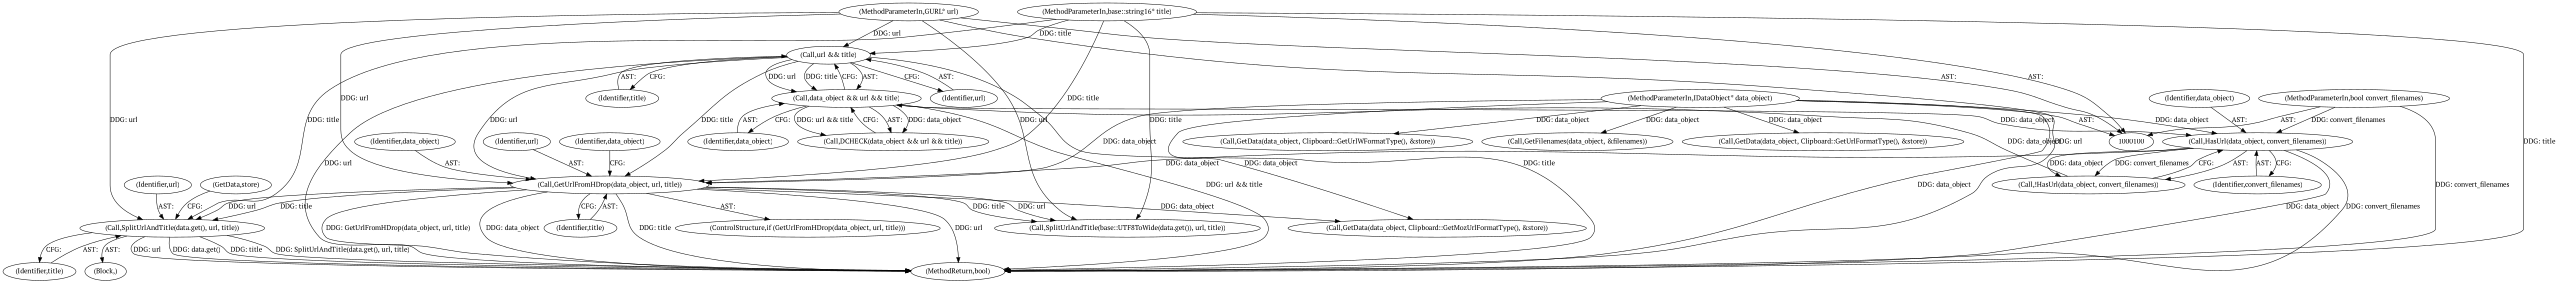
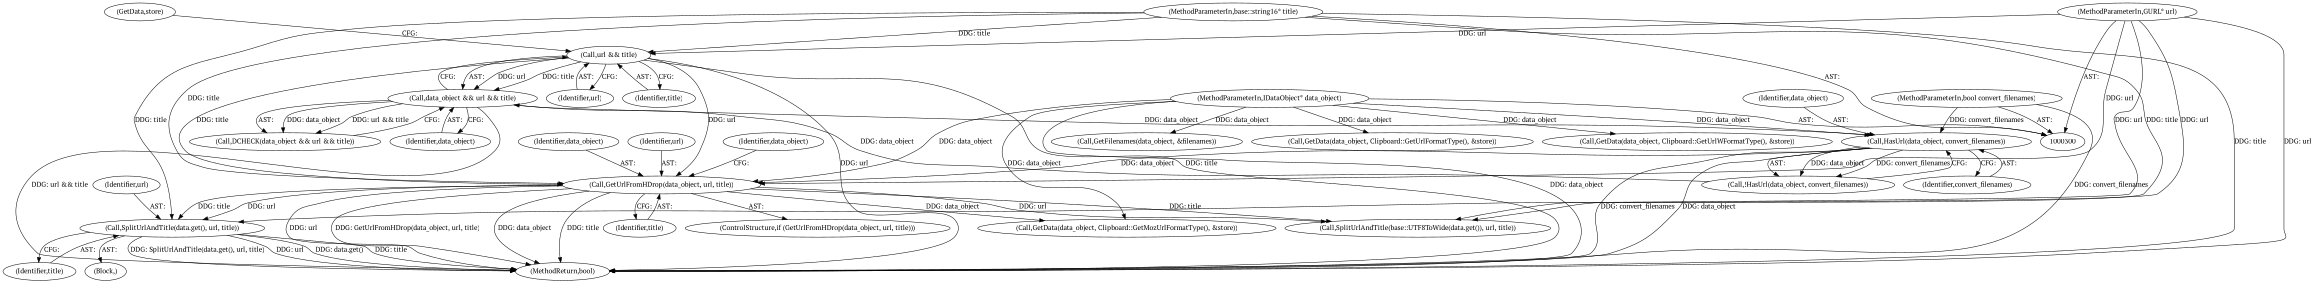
(2131, 142) -> (2063, 142)
(191, 200) -> (369, 33)
